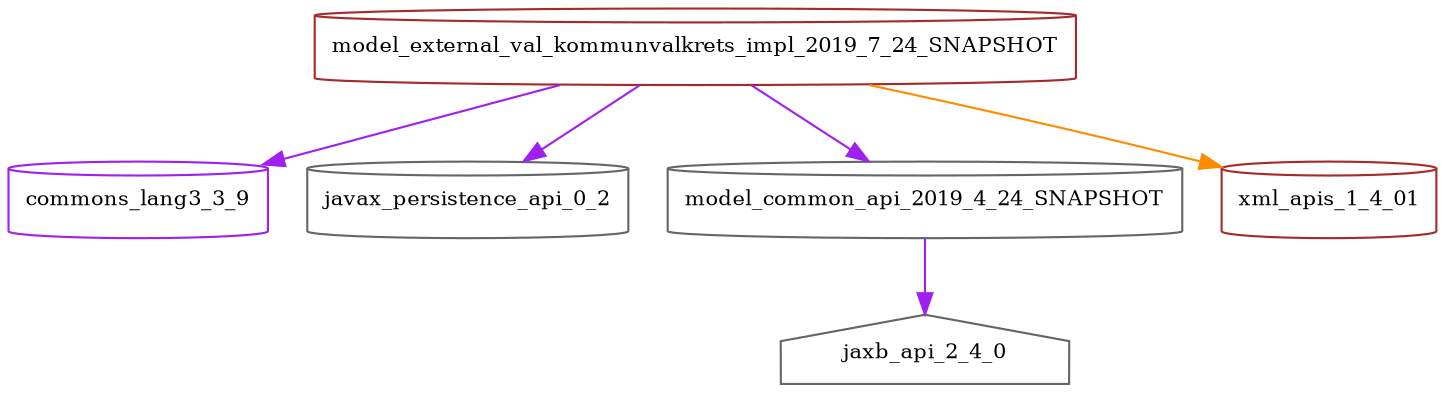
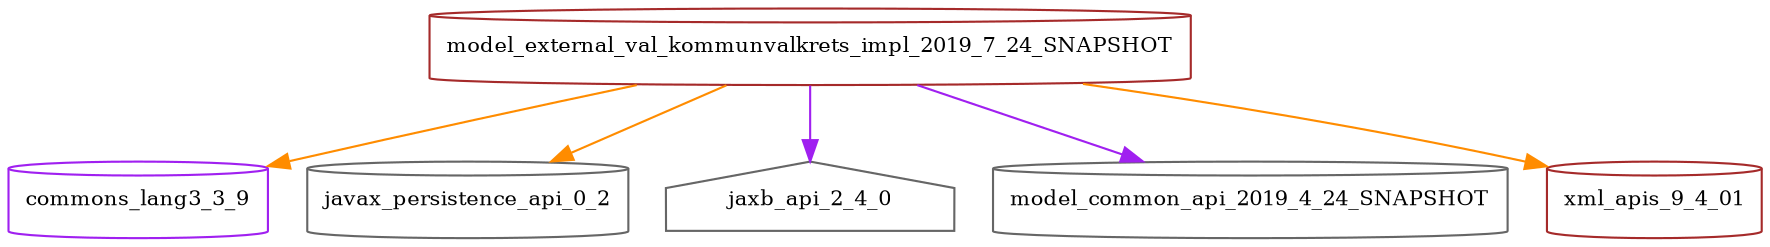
(591, 117) -> (649, 119)
(422, 122) -> (463, 122)
(1329, 200) -> (1654, 200)
(925, 266) -> (810, 113)
